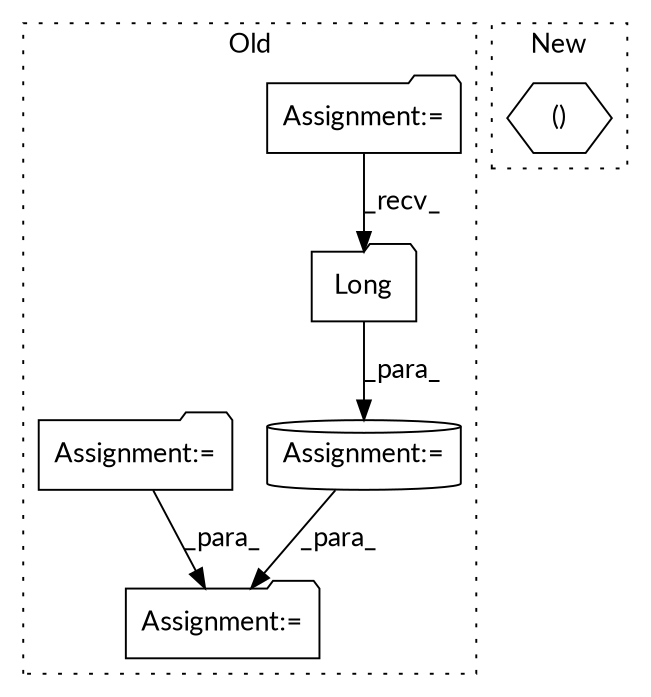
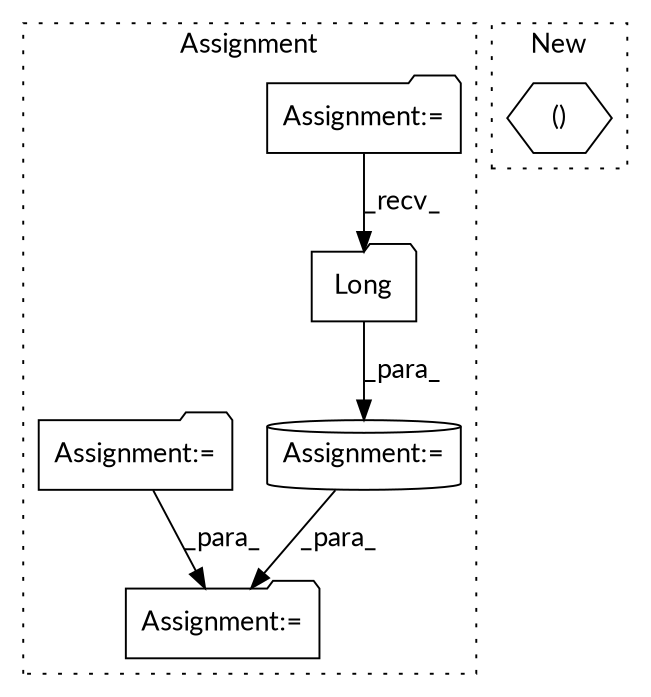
(250, 45) -> (250, 45)
